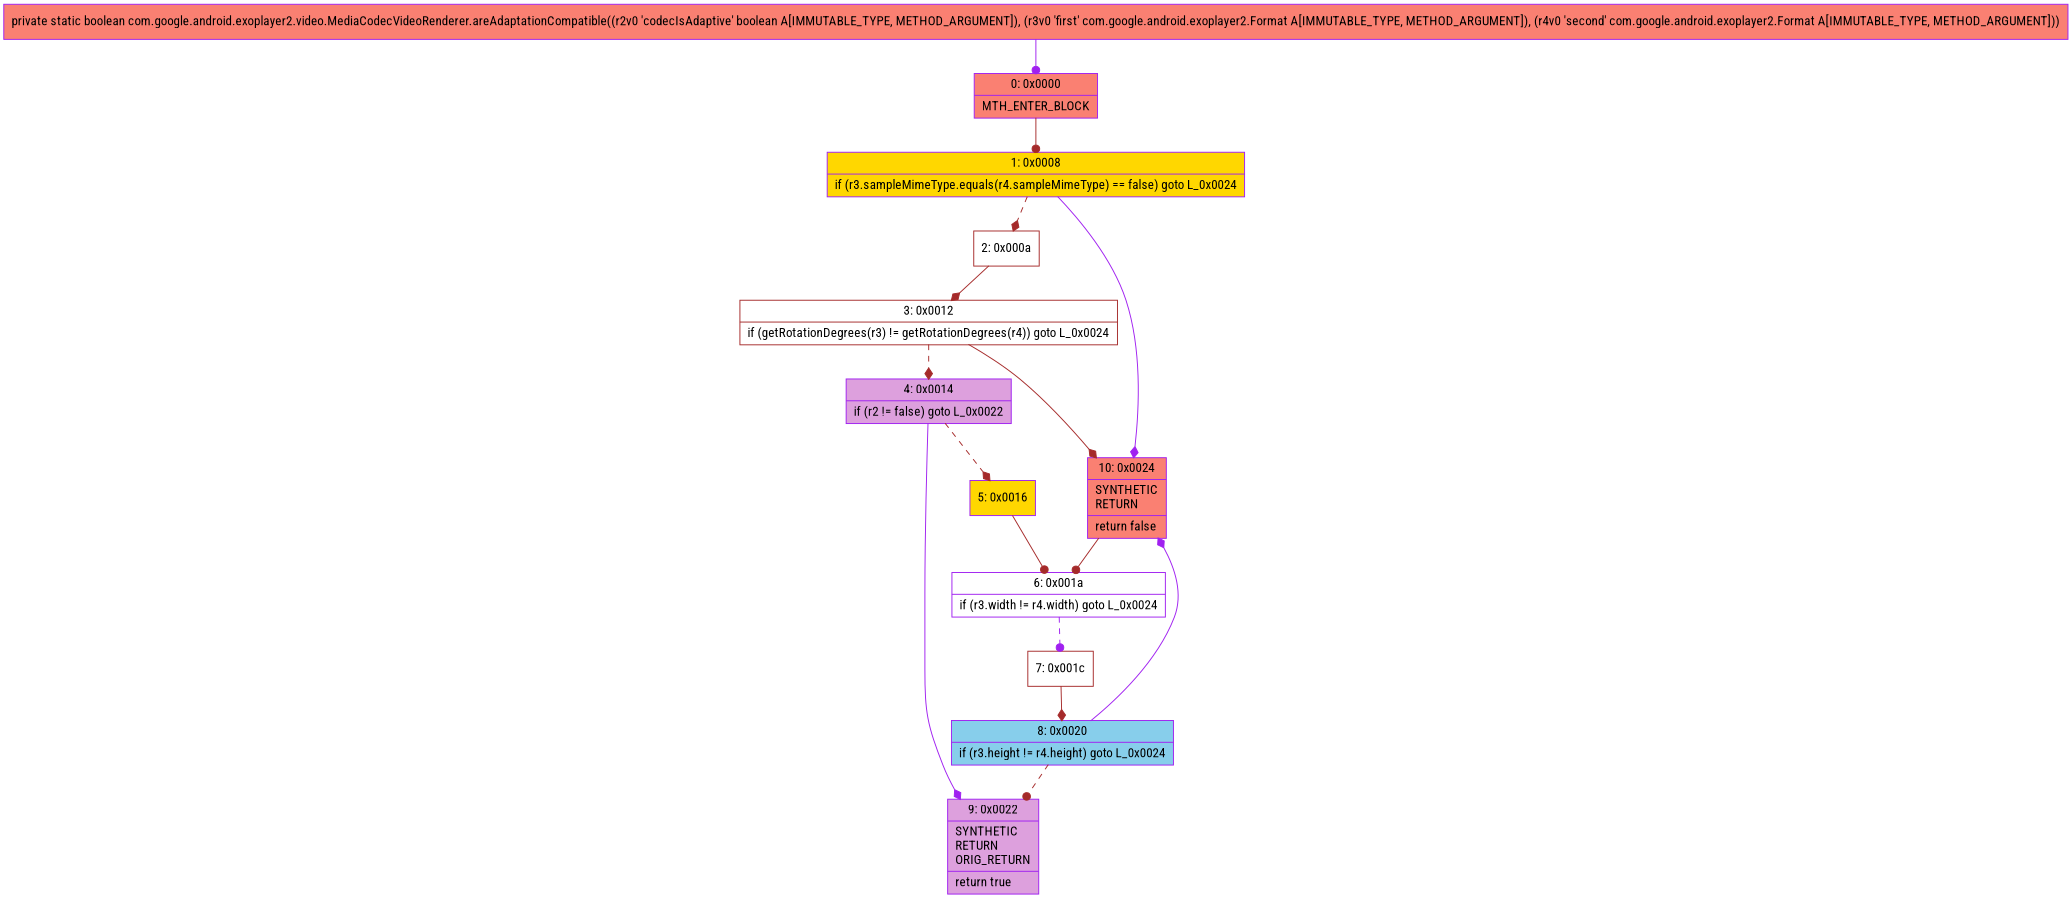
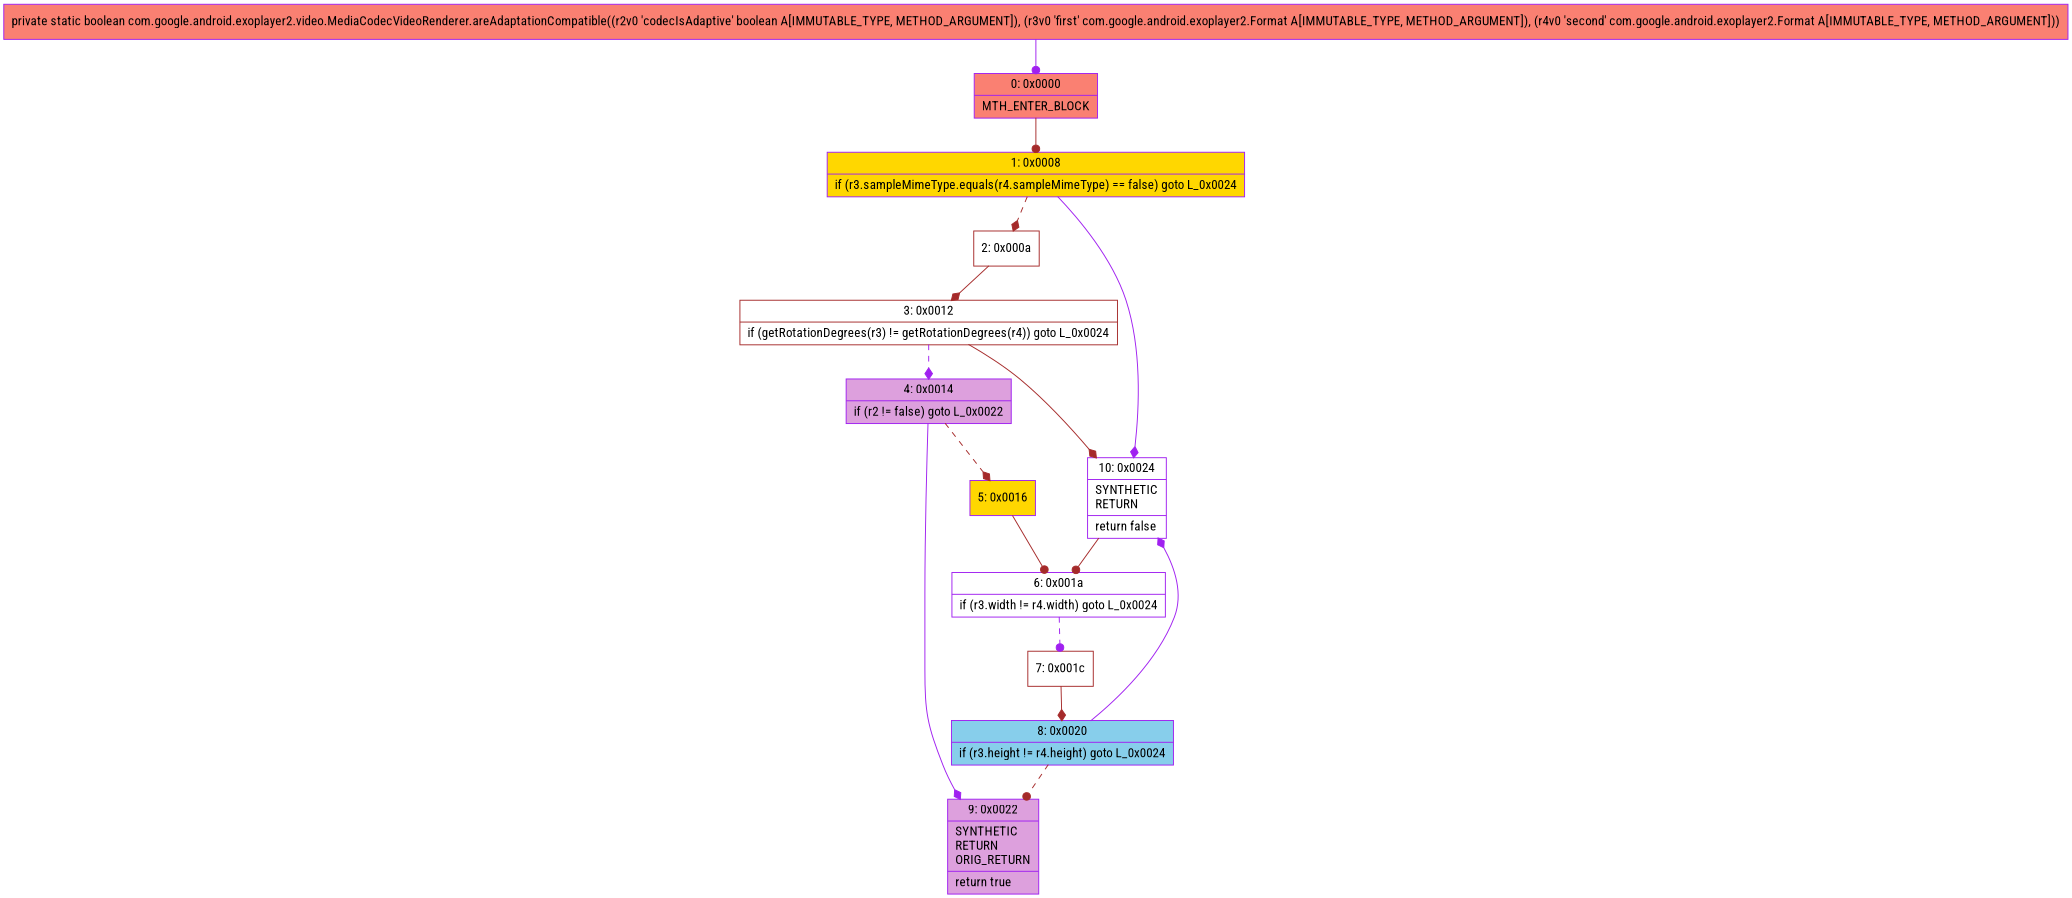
(929, 356) -> (929, 356)
(1127, 498) -> (1127, 498)
